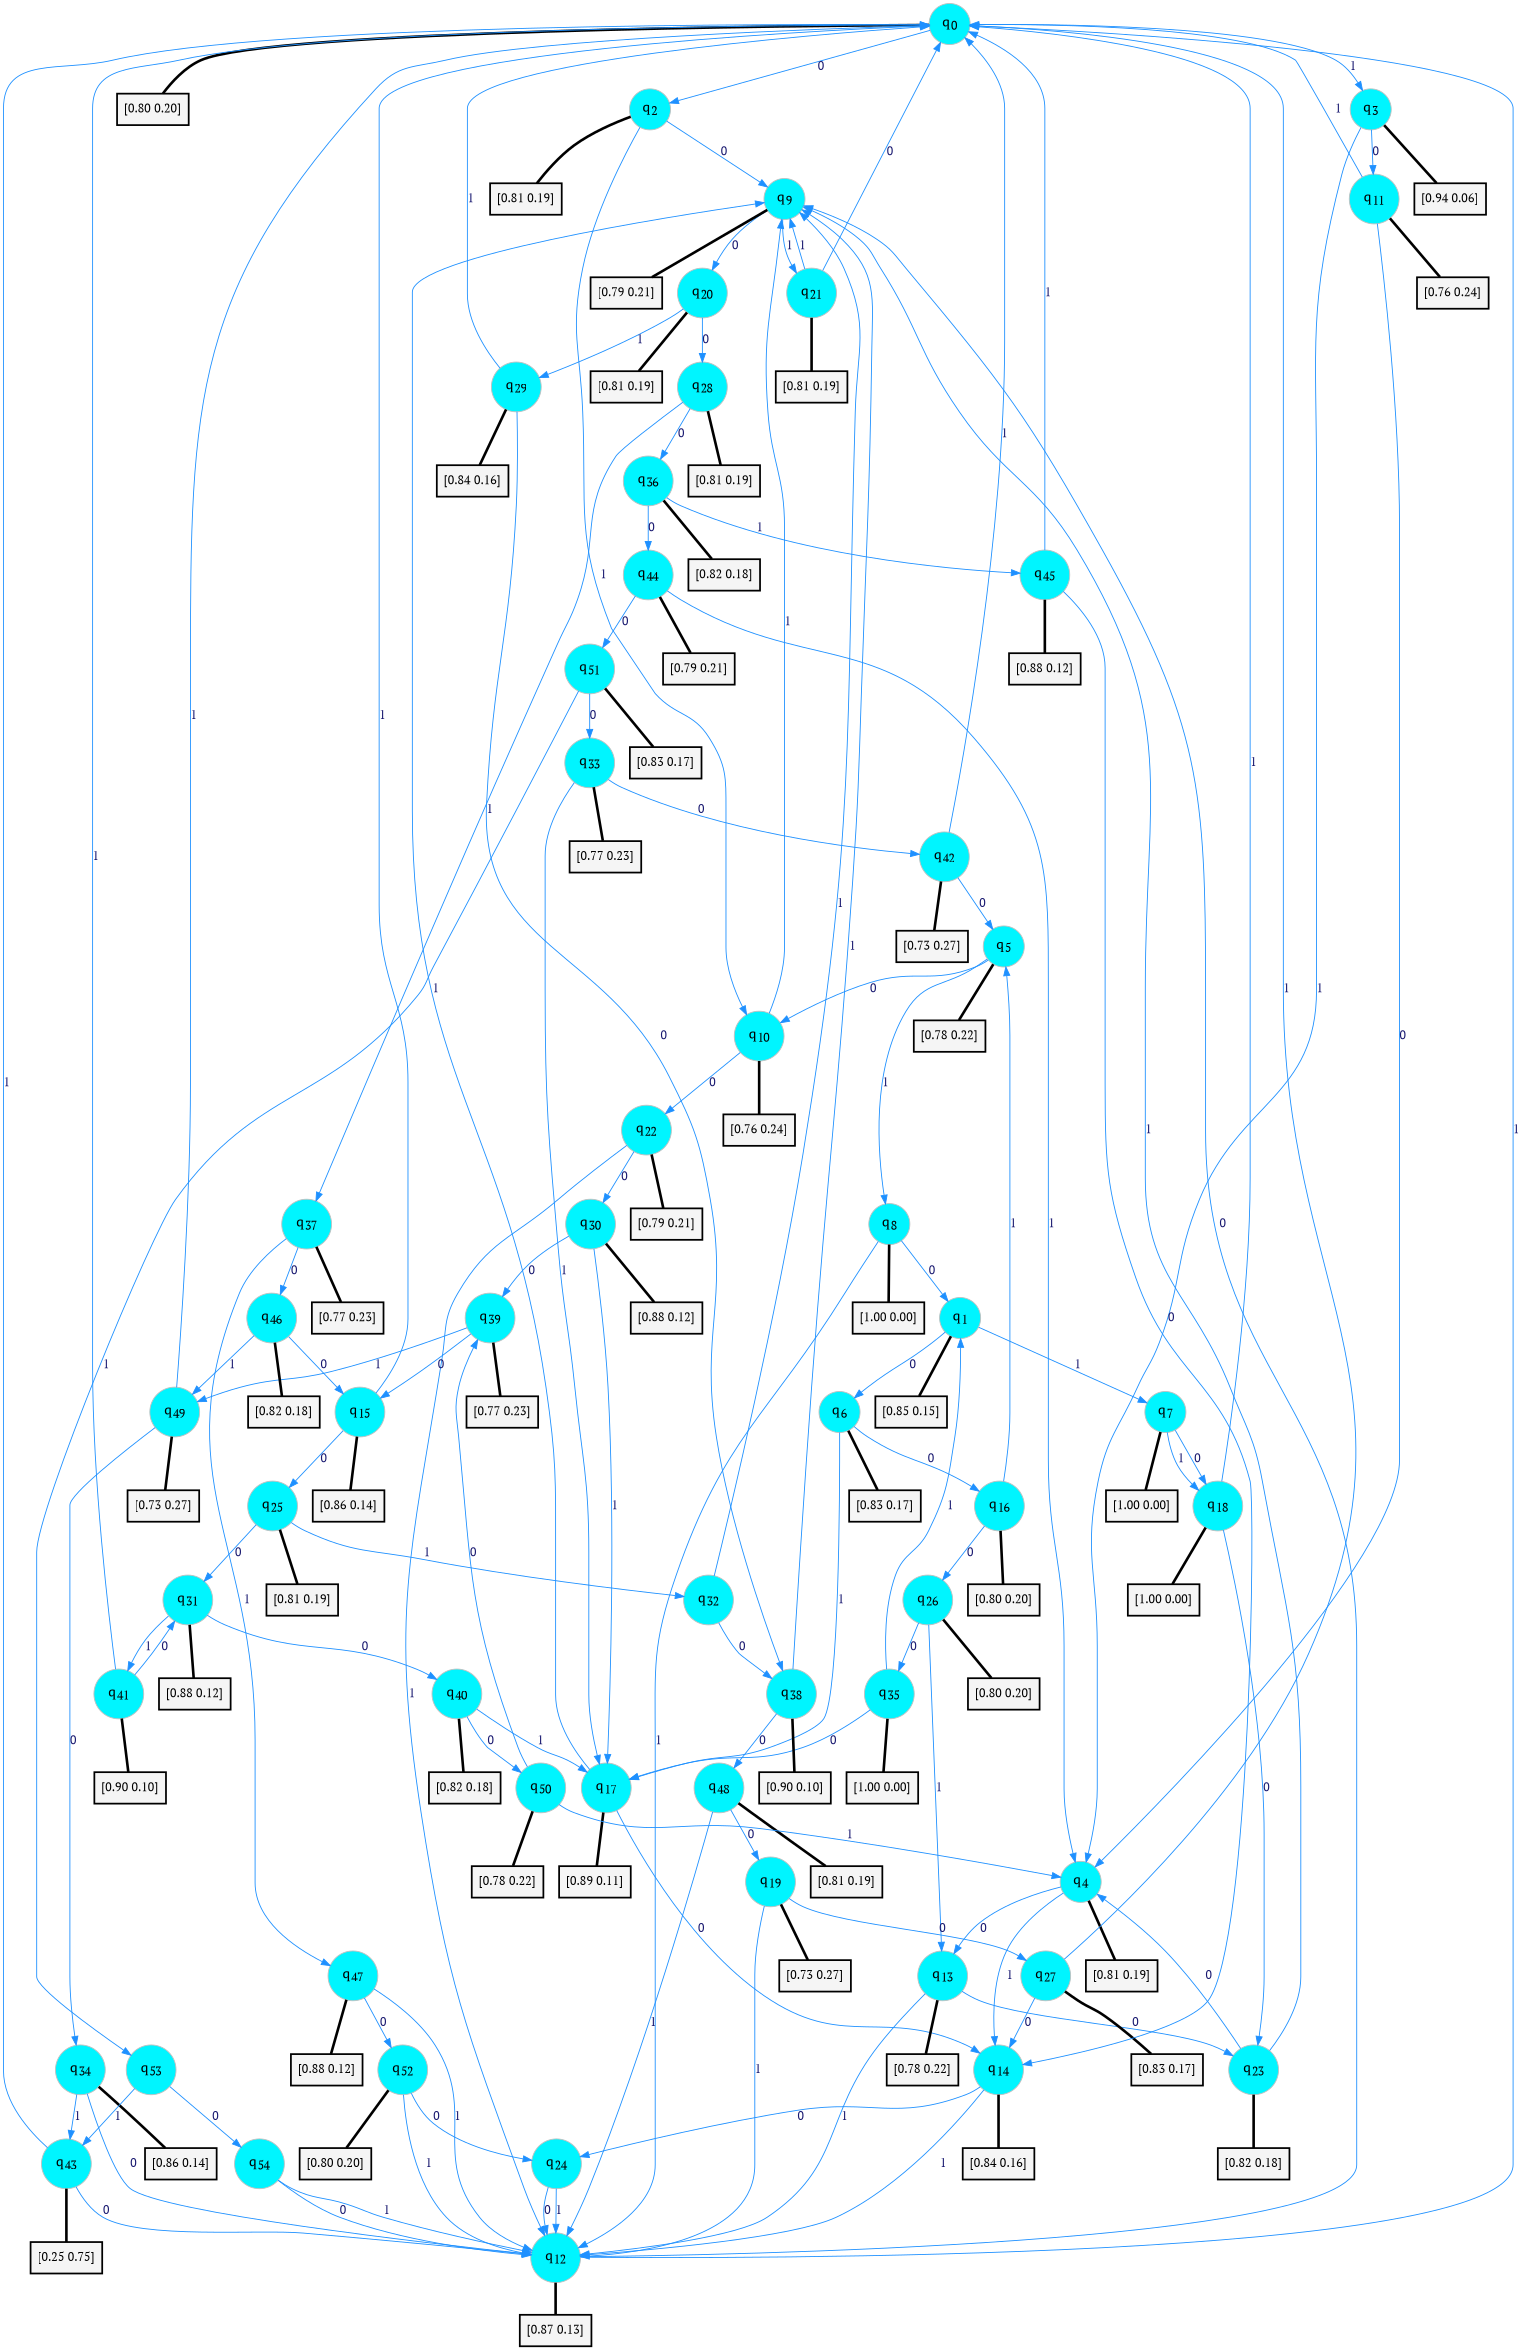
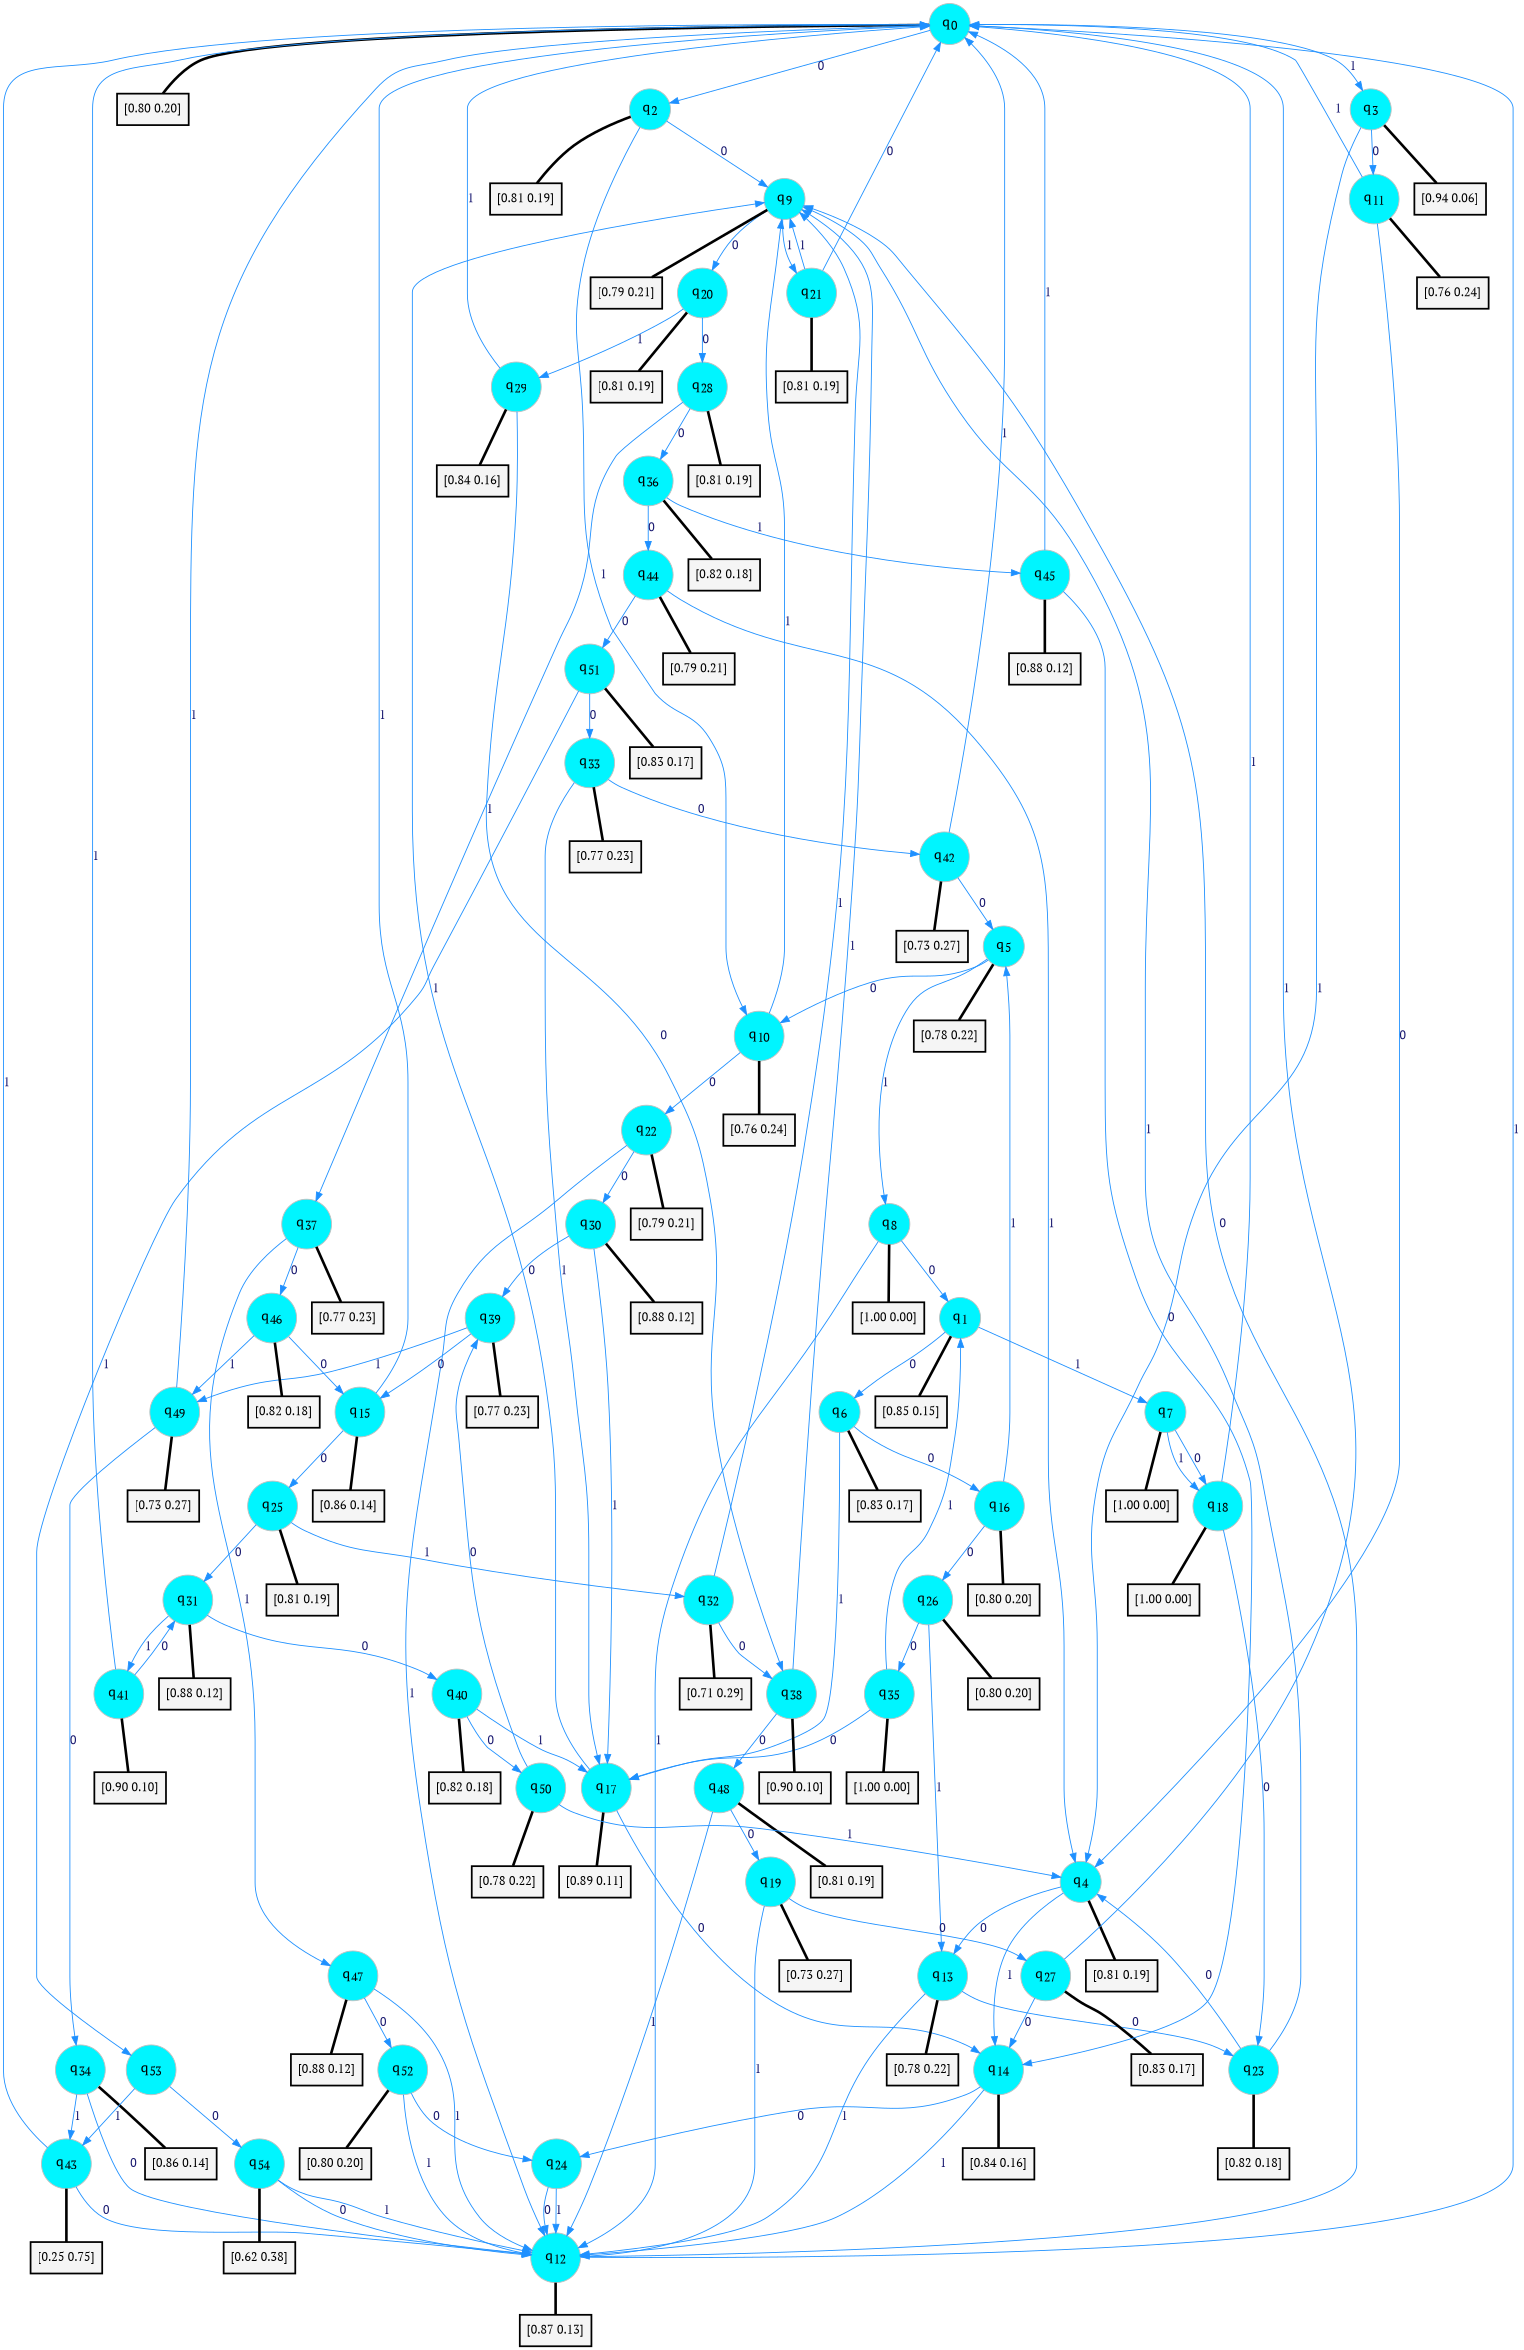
none -> (715, 1694)
none -> (259, 2258)
